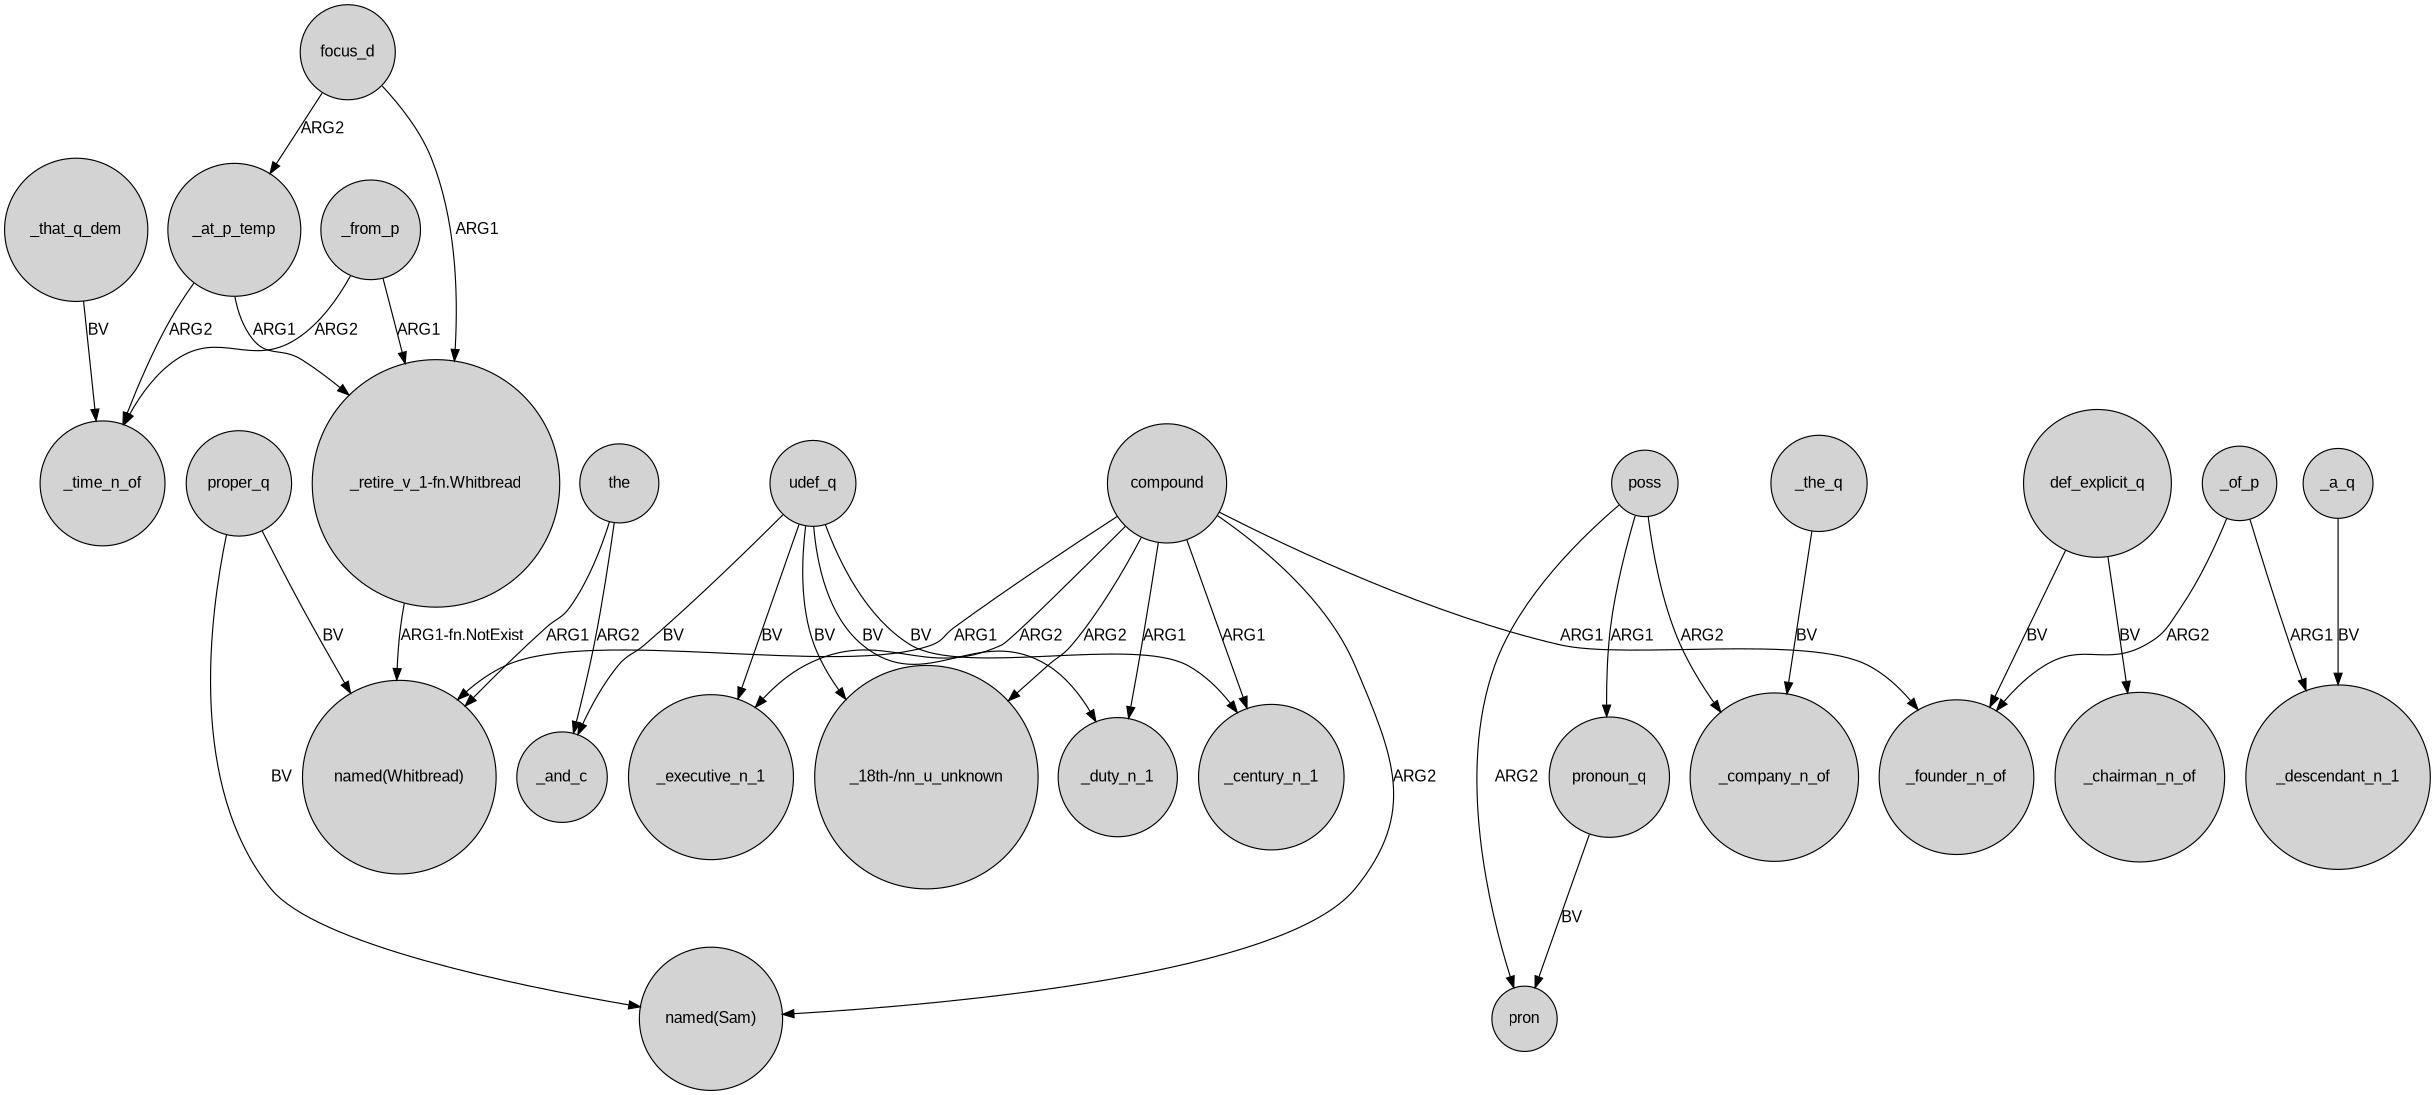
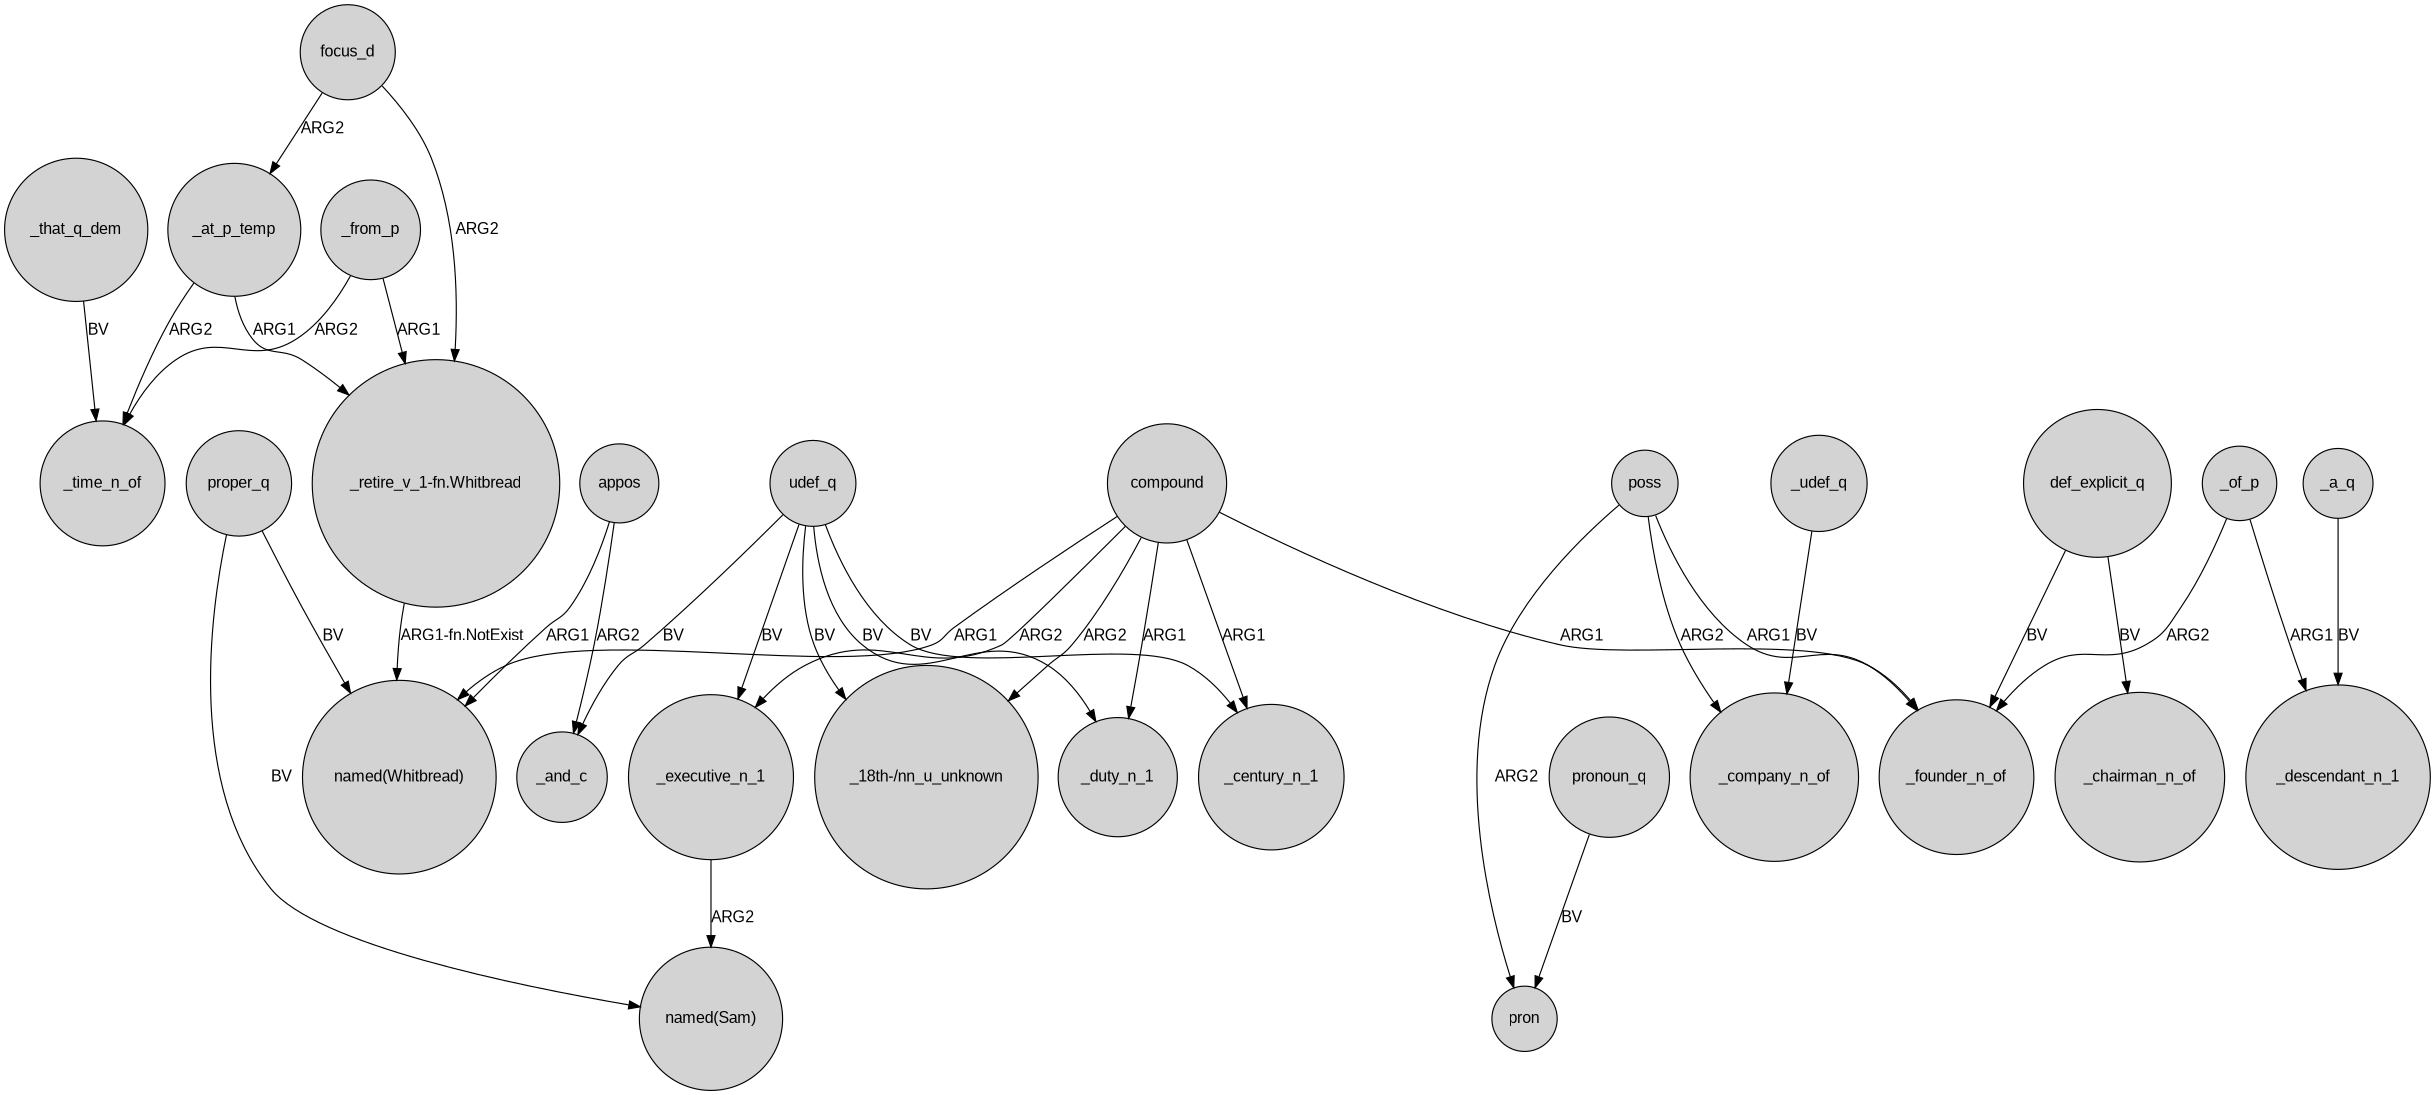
(477, 230) -> (477, 230)
(619, 483) -> (619, 483)
(1819, 483) -> (1819, 483)
(1613, 609) -> (1741, 641)
(1298, 927) -> (711, 898)
